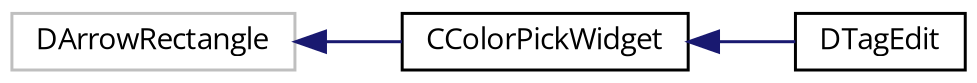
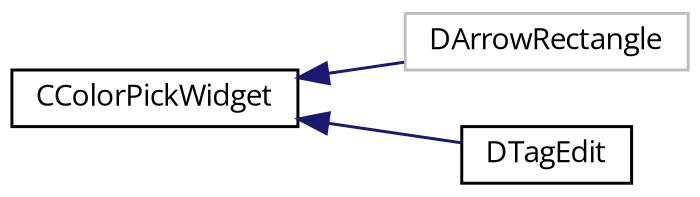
(364, 42) -> (366, 68)
